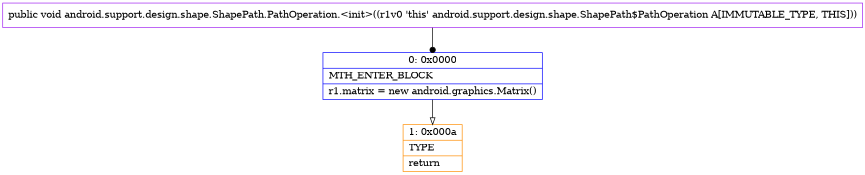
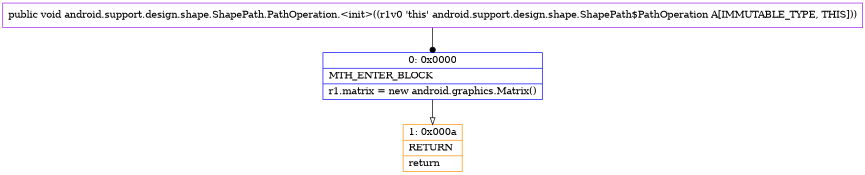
(422, 148) -> (431, 148)
